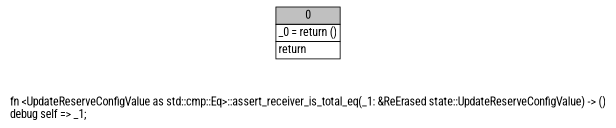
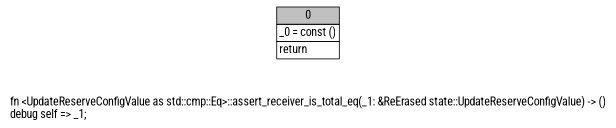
(308, 33) -> (308, 33)
